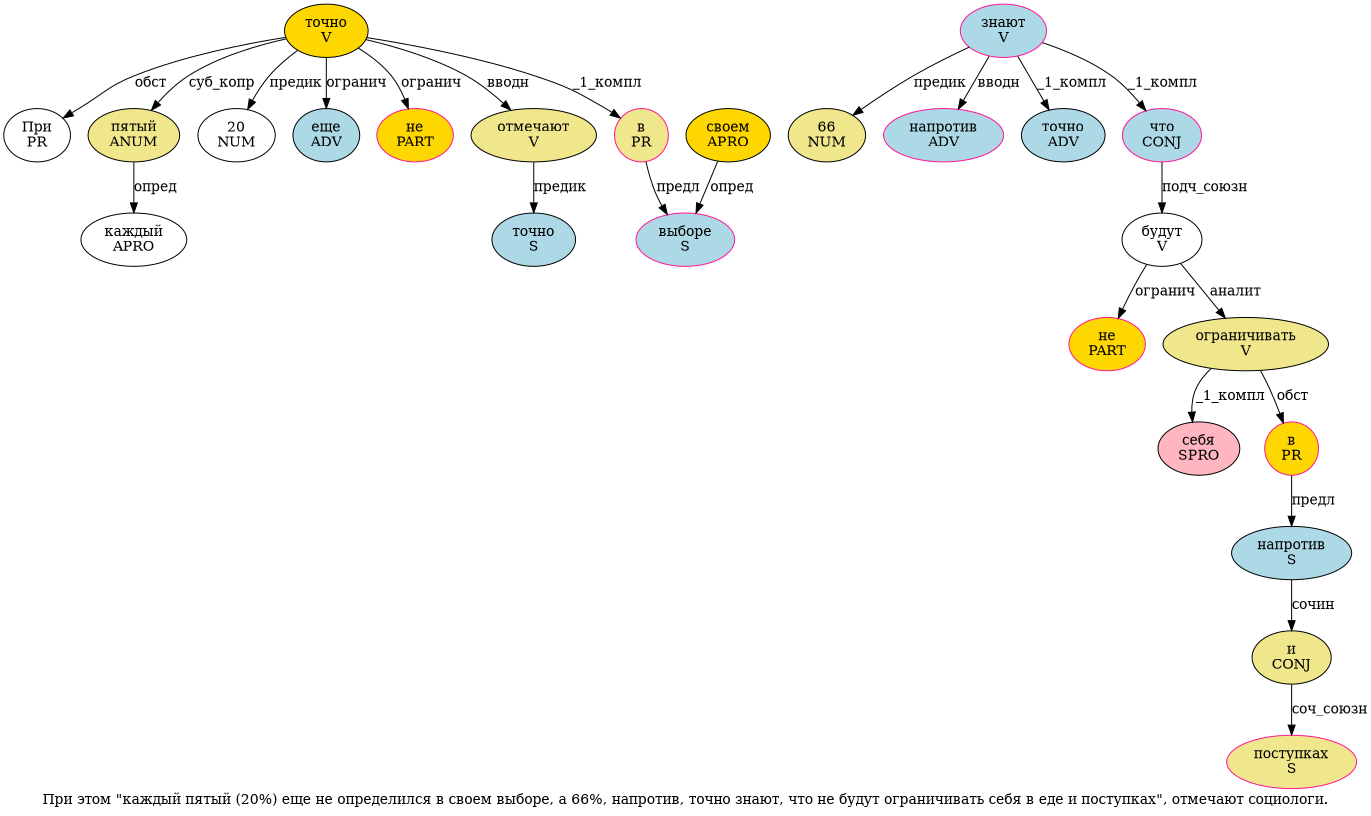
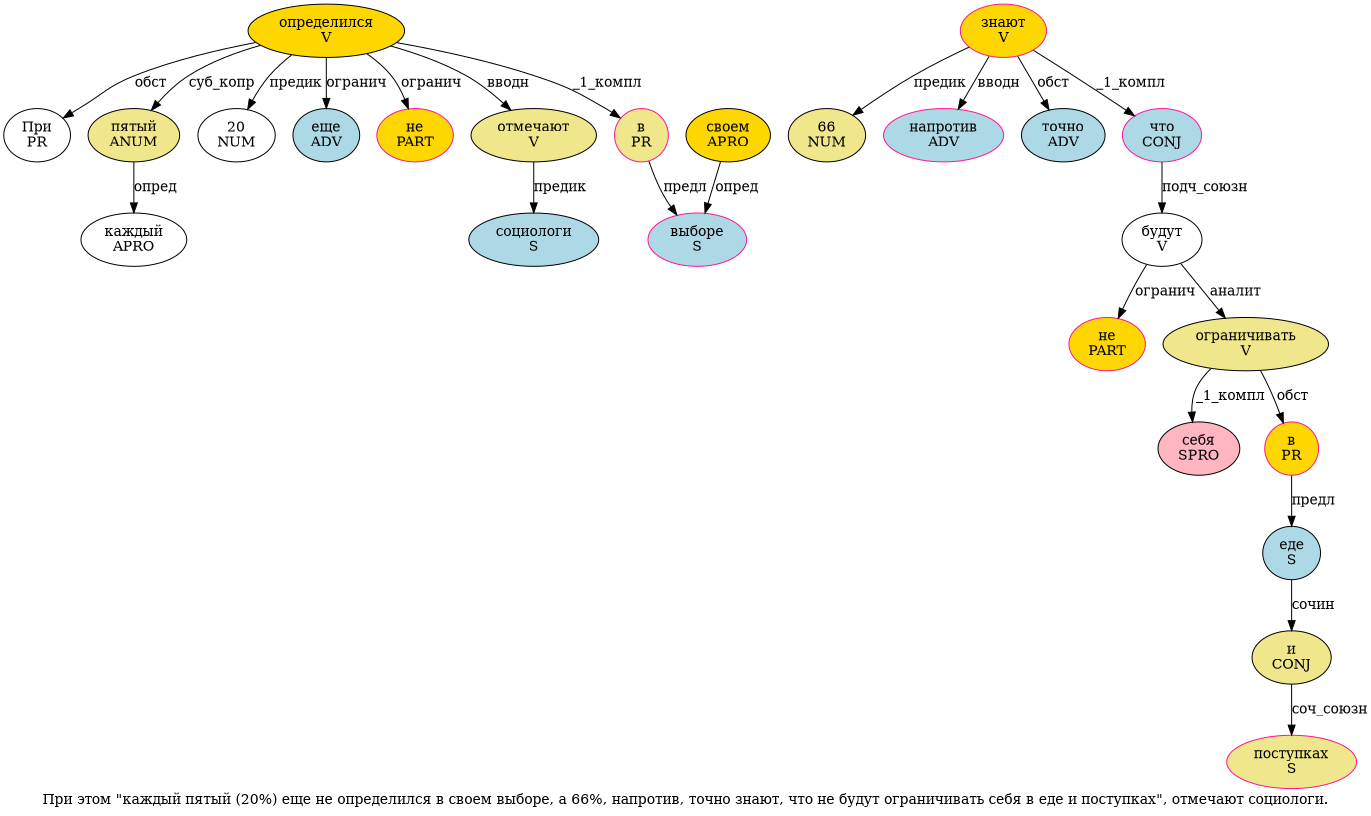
(326, 31) -> (326, 31)
(1003, 31) -> (1003, 31)
(1072, 83) -> (1053, 83)
(534, 240) -> (534, 240)
(1292, 553) -> (1292, 553)
